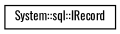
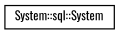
(60, 17) -> (60, 17)
